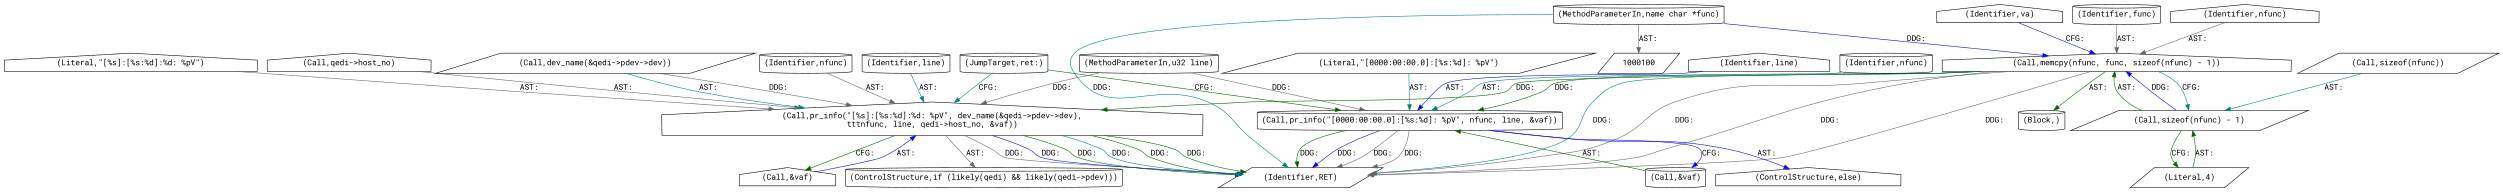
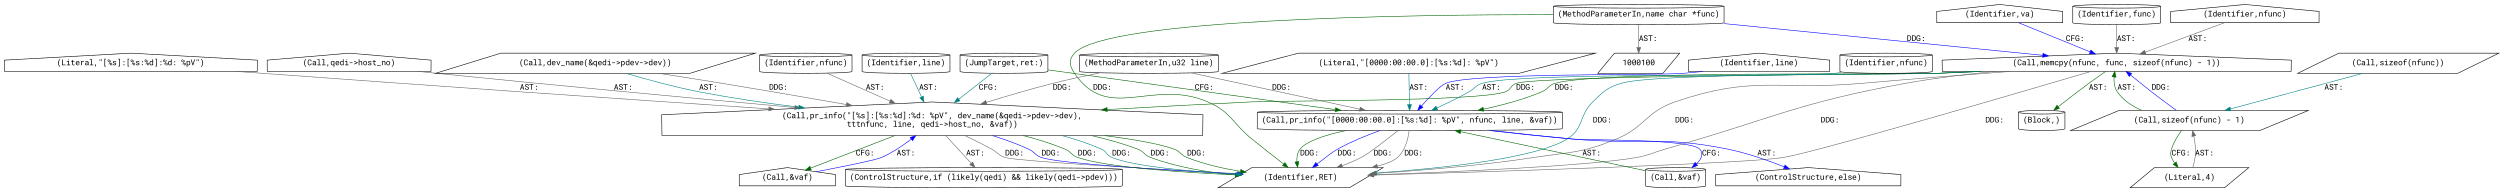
(1180, 28) -> (1180, 28)
(2178, 84) -> none
(2195, 152) -> (2195, 152)
